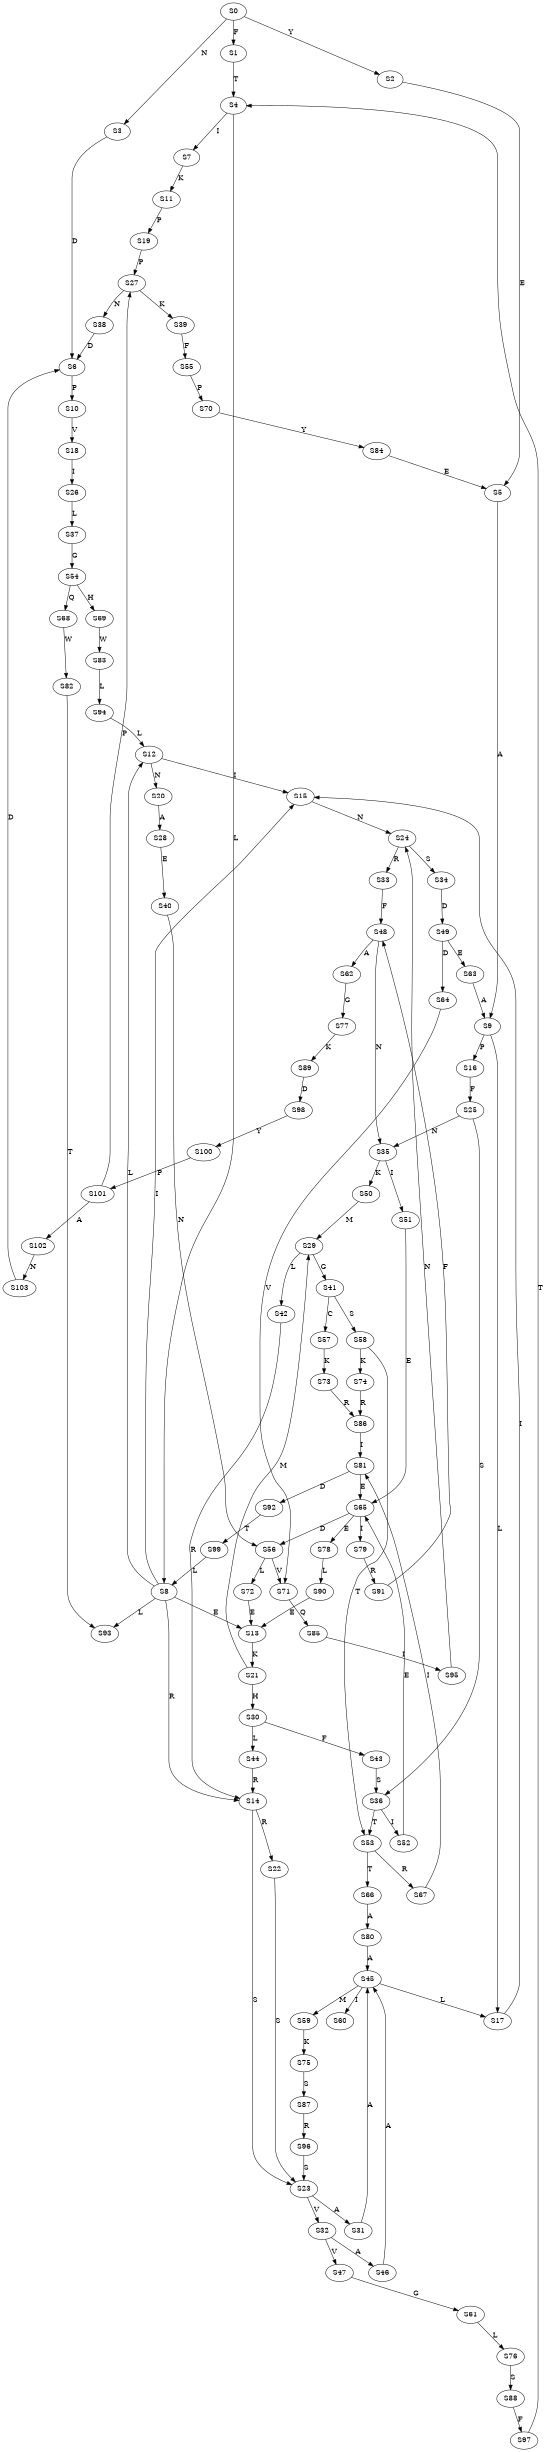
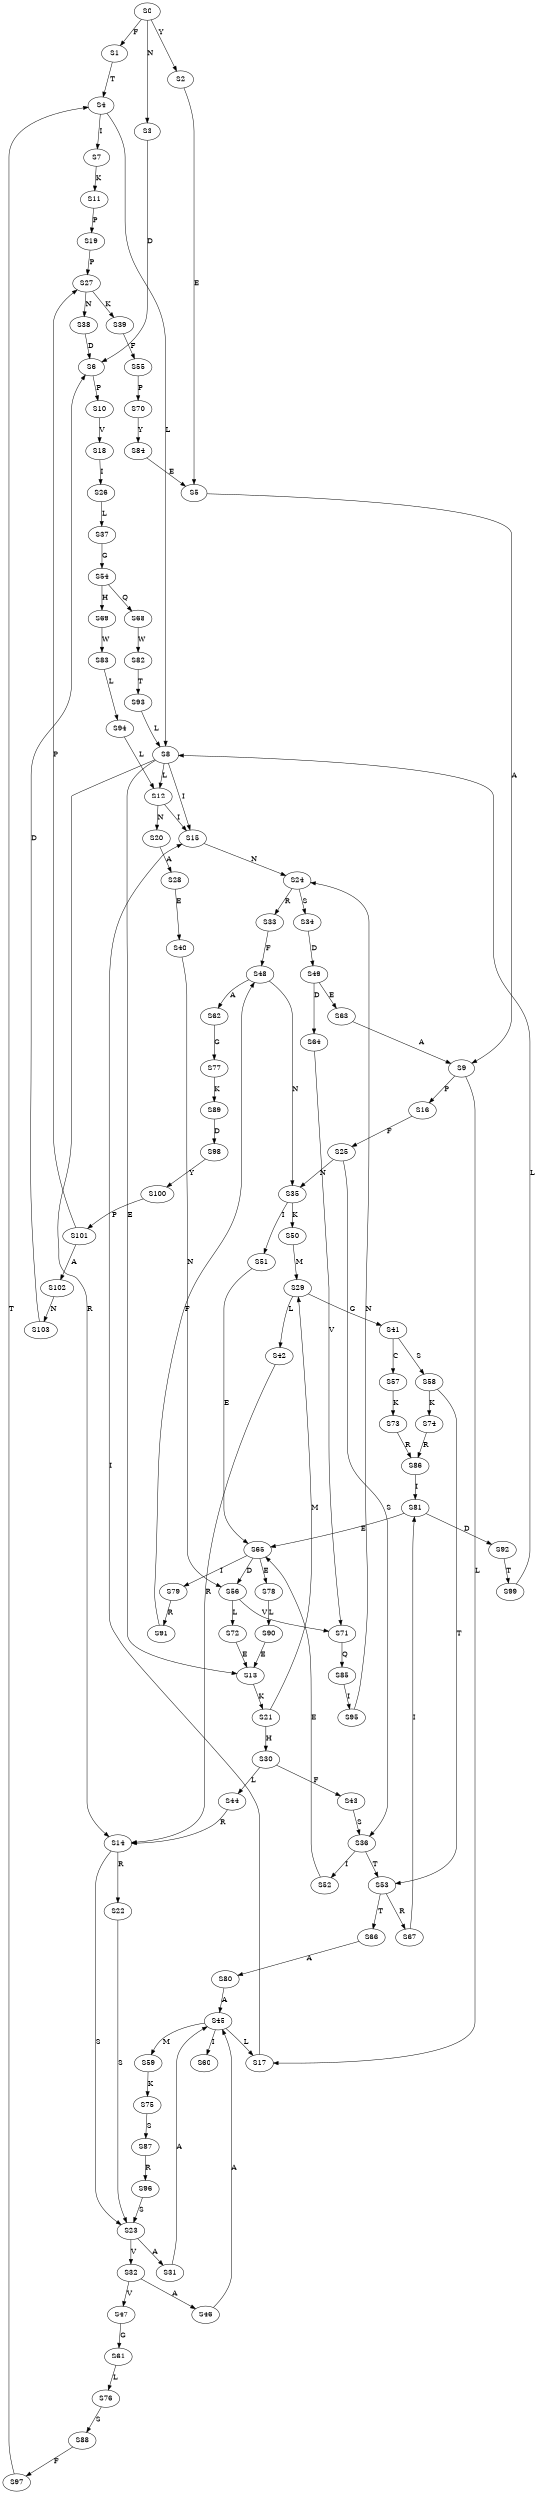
(137, 1611) -> (149, 727)
